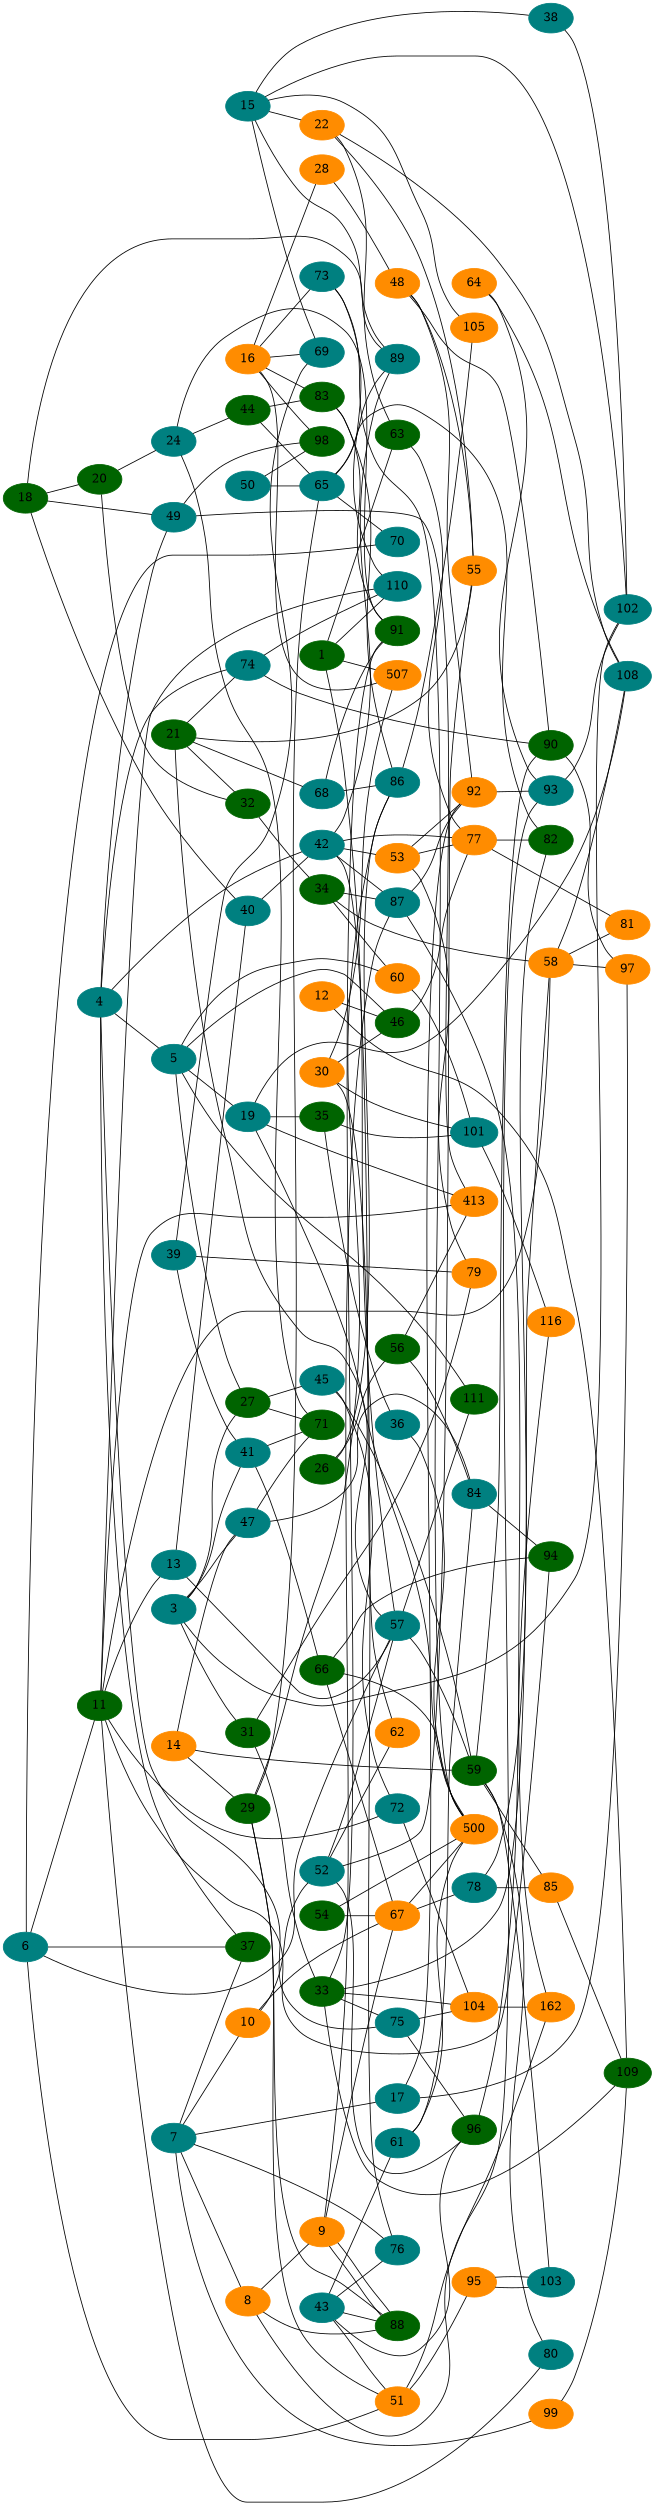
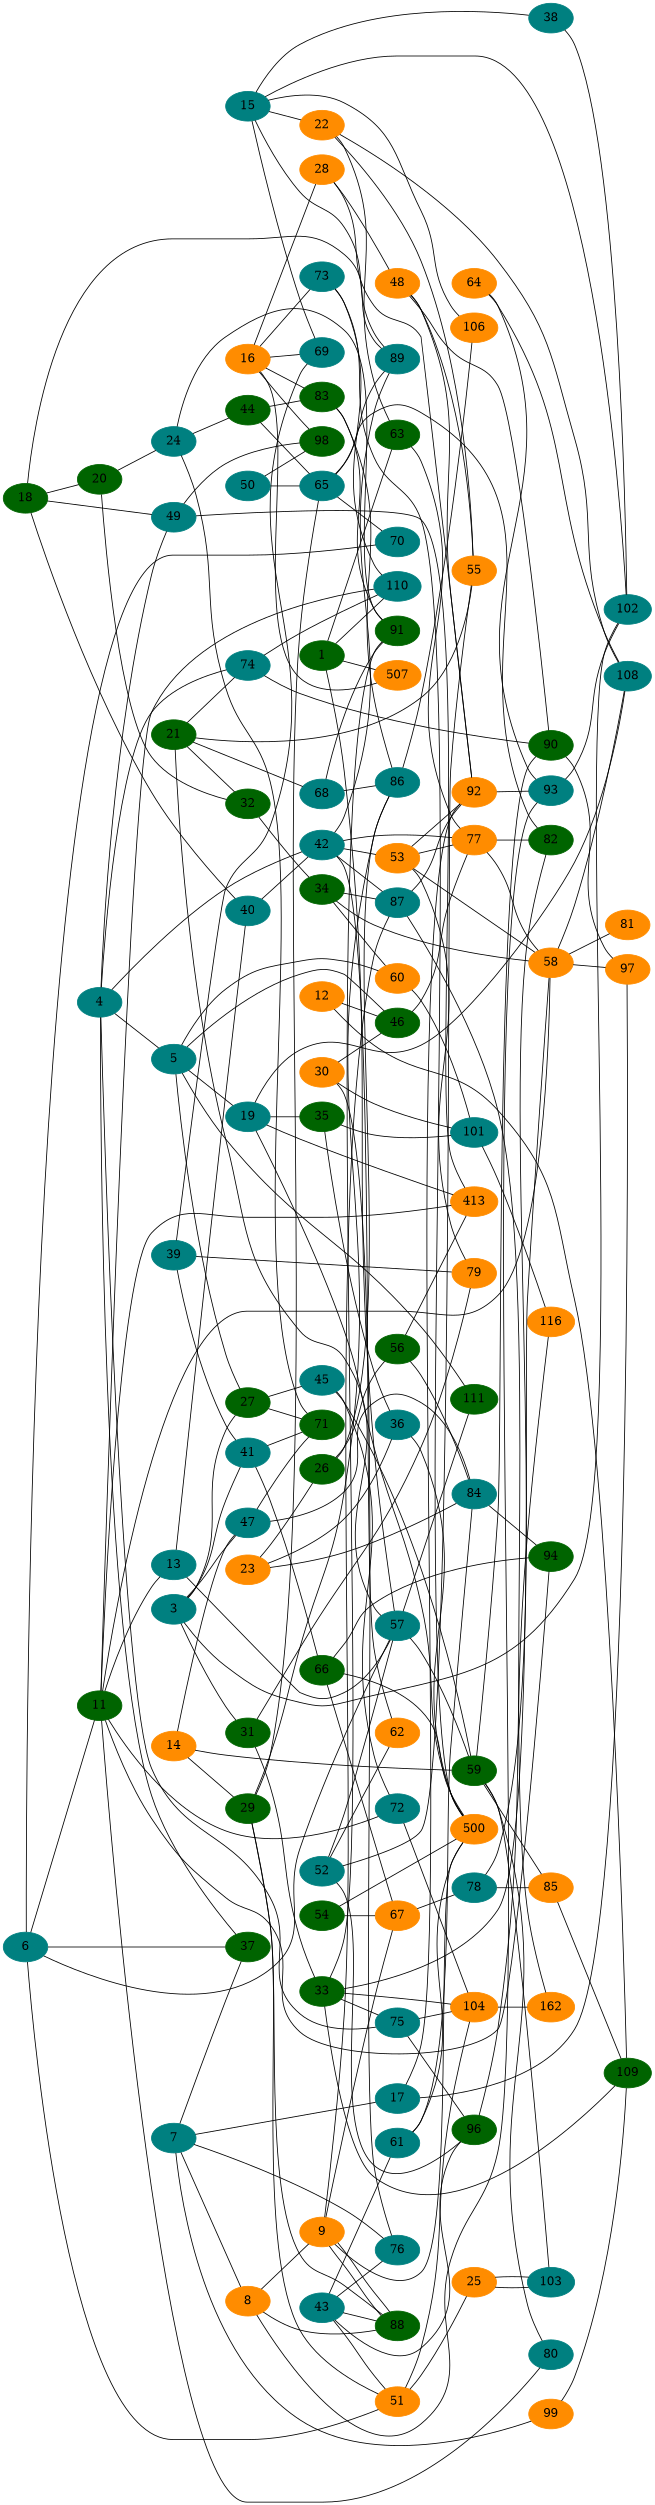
(474, 328) -> (474, 328)
none -> (436, 463)
(362, 865) -> none
(551, 883) -> (518, 917)
none -> (474, 910)
none -> (248, 1570)
(436, 1873) -> (442, 2107)
(248, 2023) -> none
(505, 2132) -> (438, 2243)
(474, 2282) -> (474, 2282)
